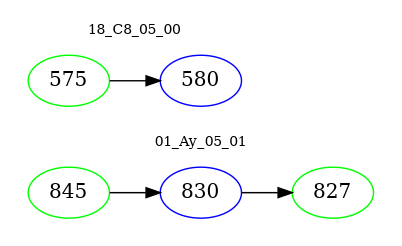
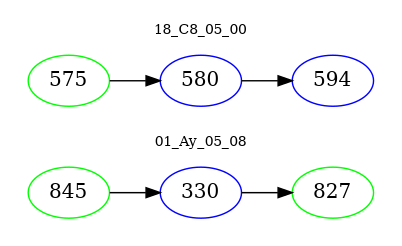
none -> (333, 81)
(201, 142) -> (201, 142)
(201, 193) -> (201, 193)
